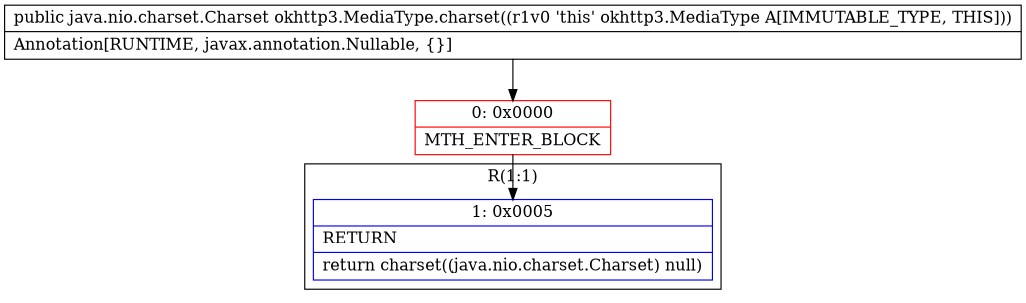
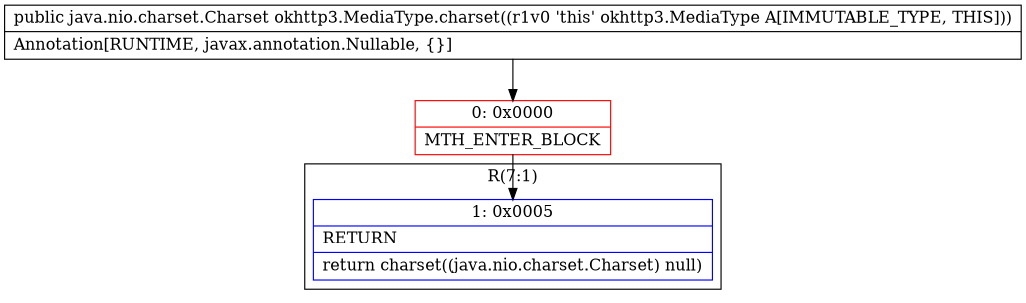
(513, 177) -> (513, 177)
